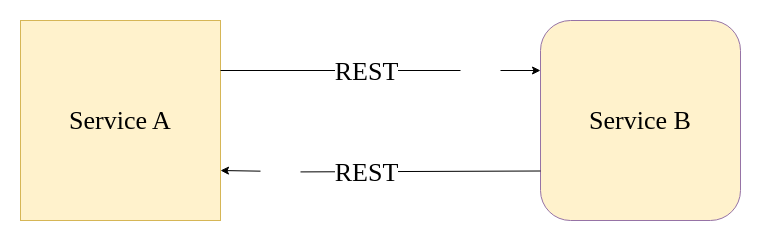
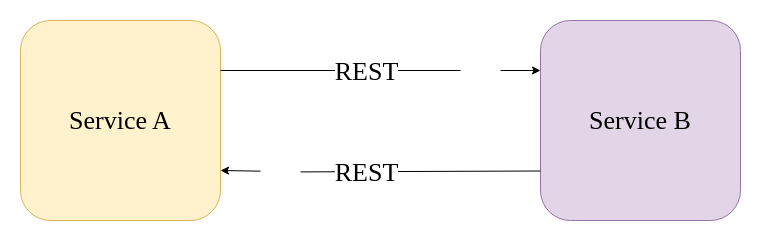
(121, 121) -> (121, 121)
(641, 121) -> (641, 121)
